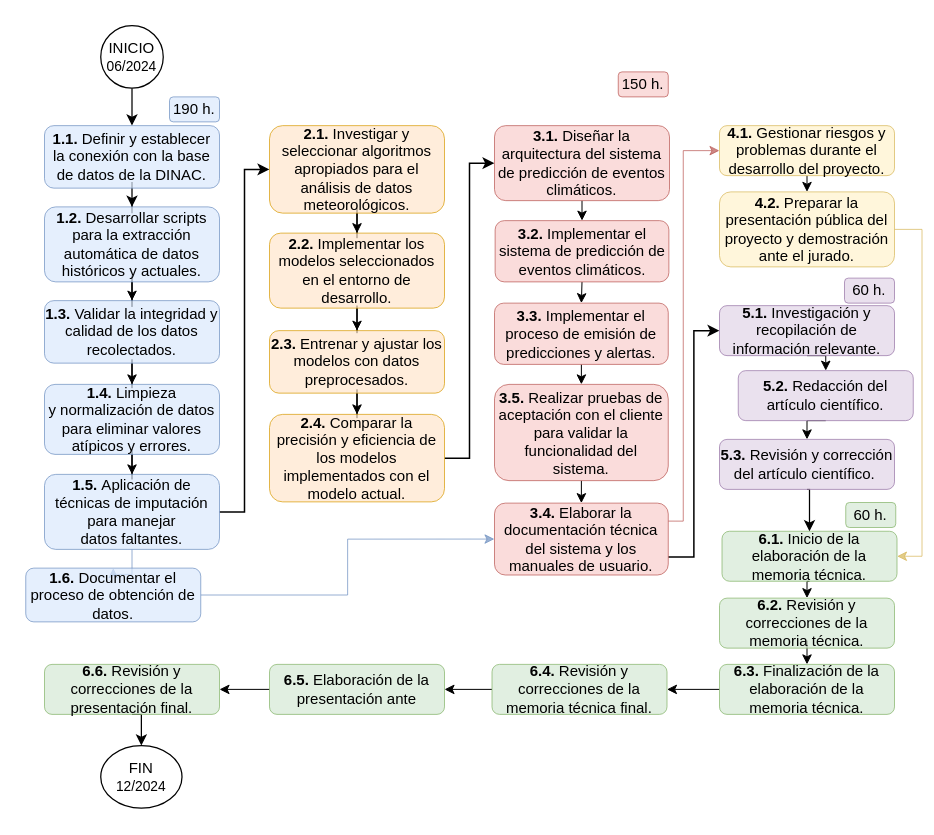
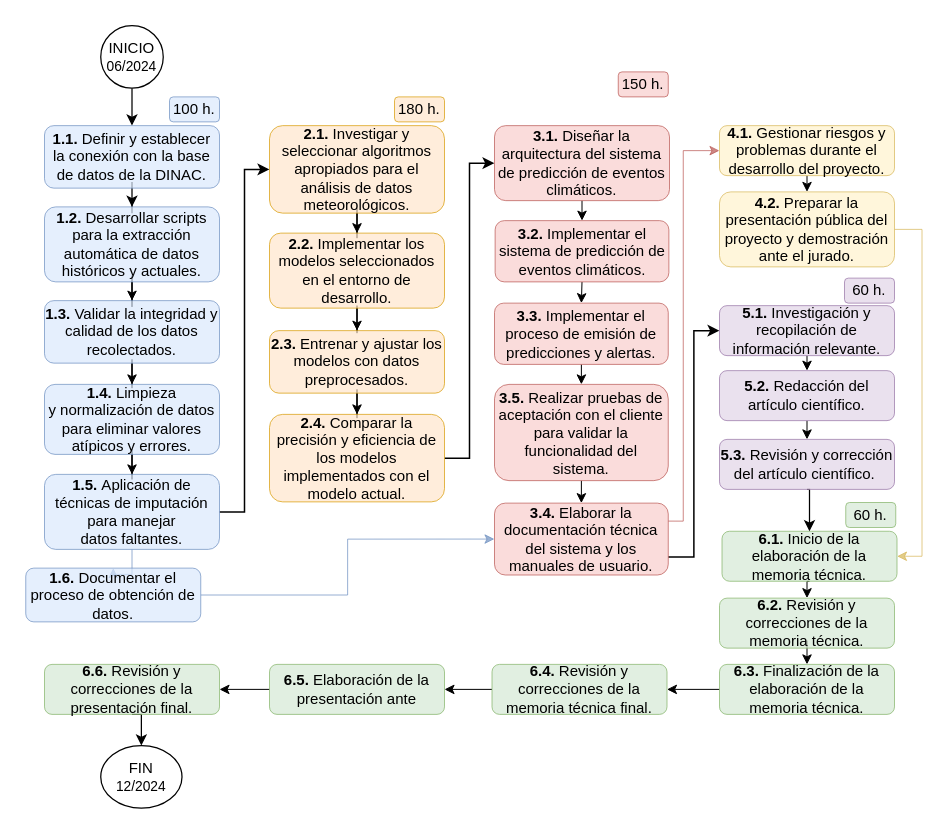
(194, 109) -> (194, 109)
none -> (419, 109)
(826, 396) -> (807, 396)
